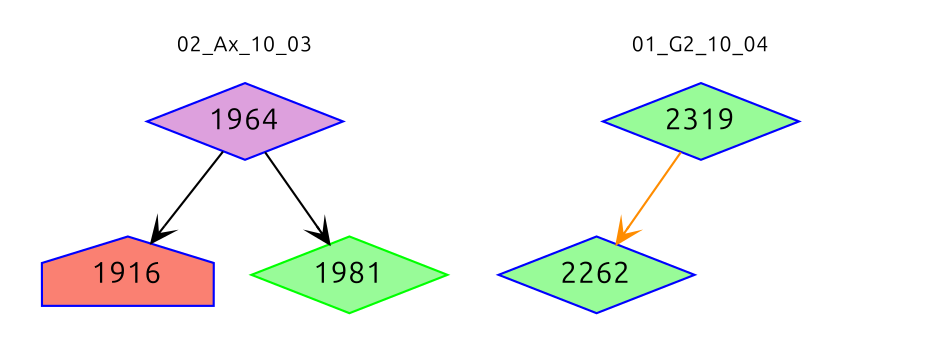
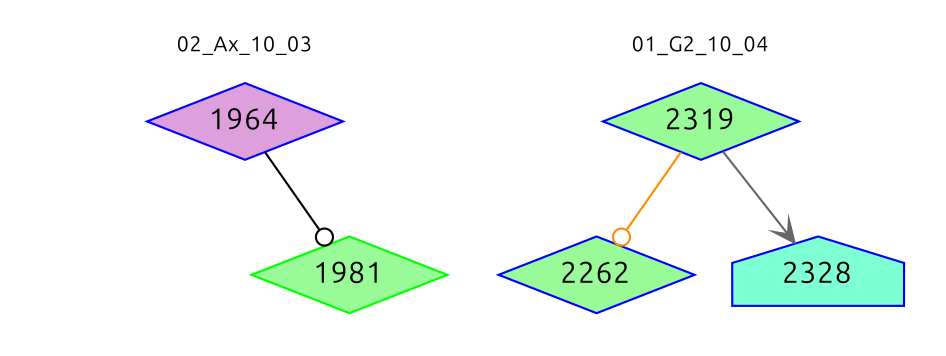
(292, 191) -> (292, 191)
(654, 191) -> (654, 191)
(128, 275) -> none
none -> (818, 275)
